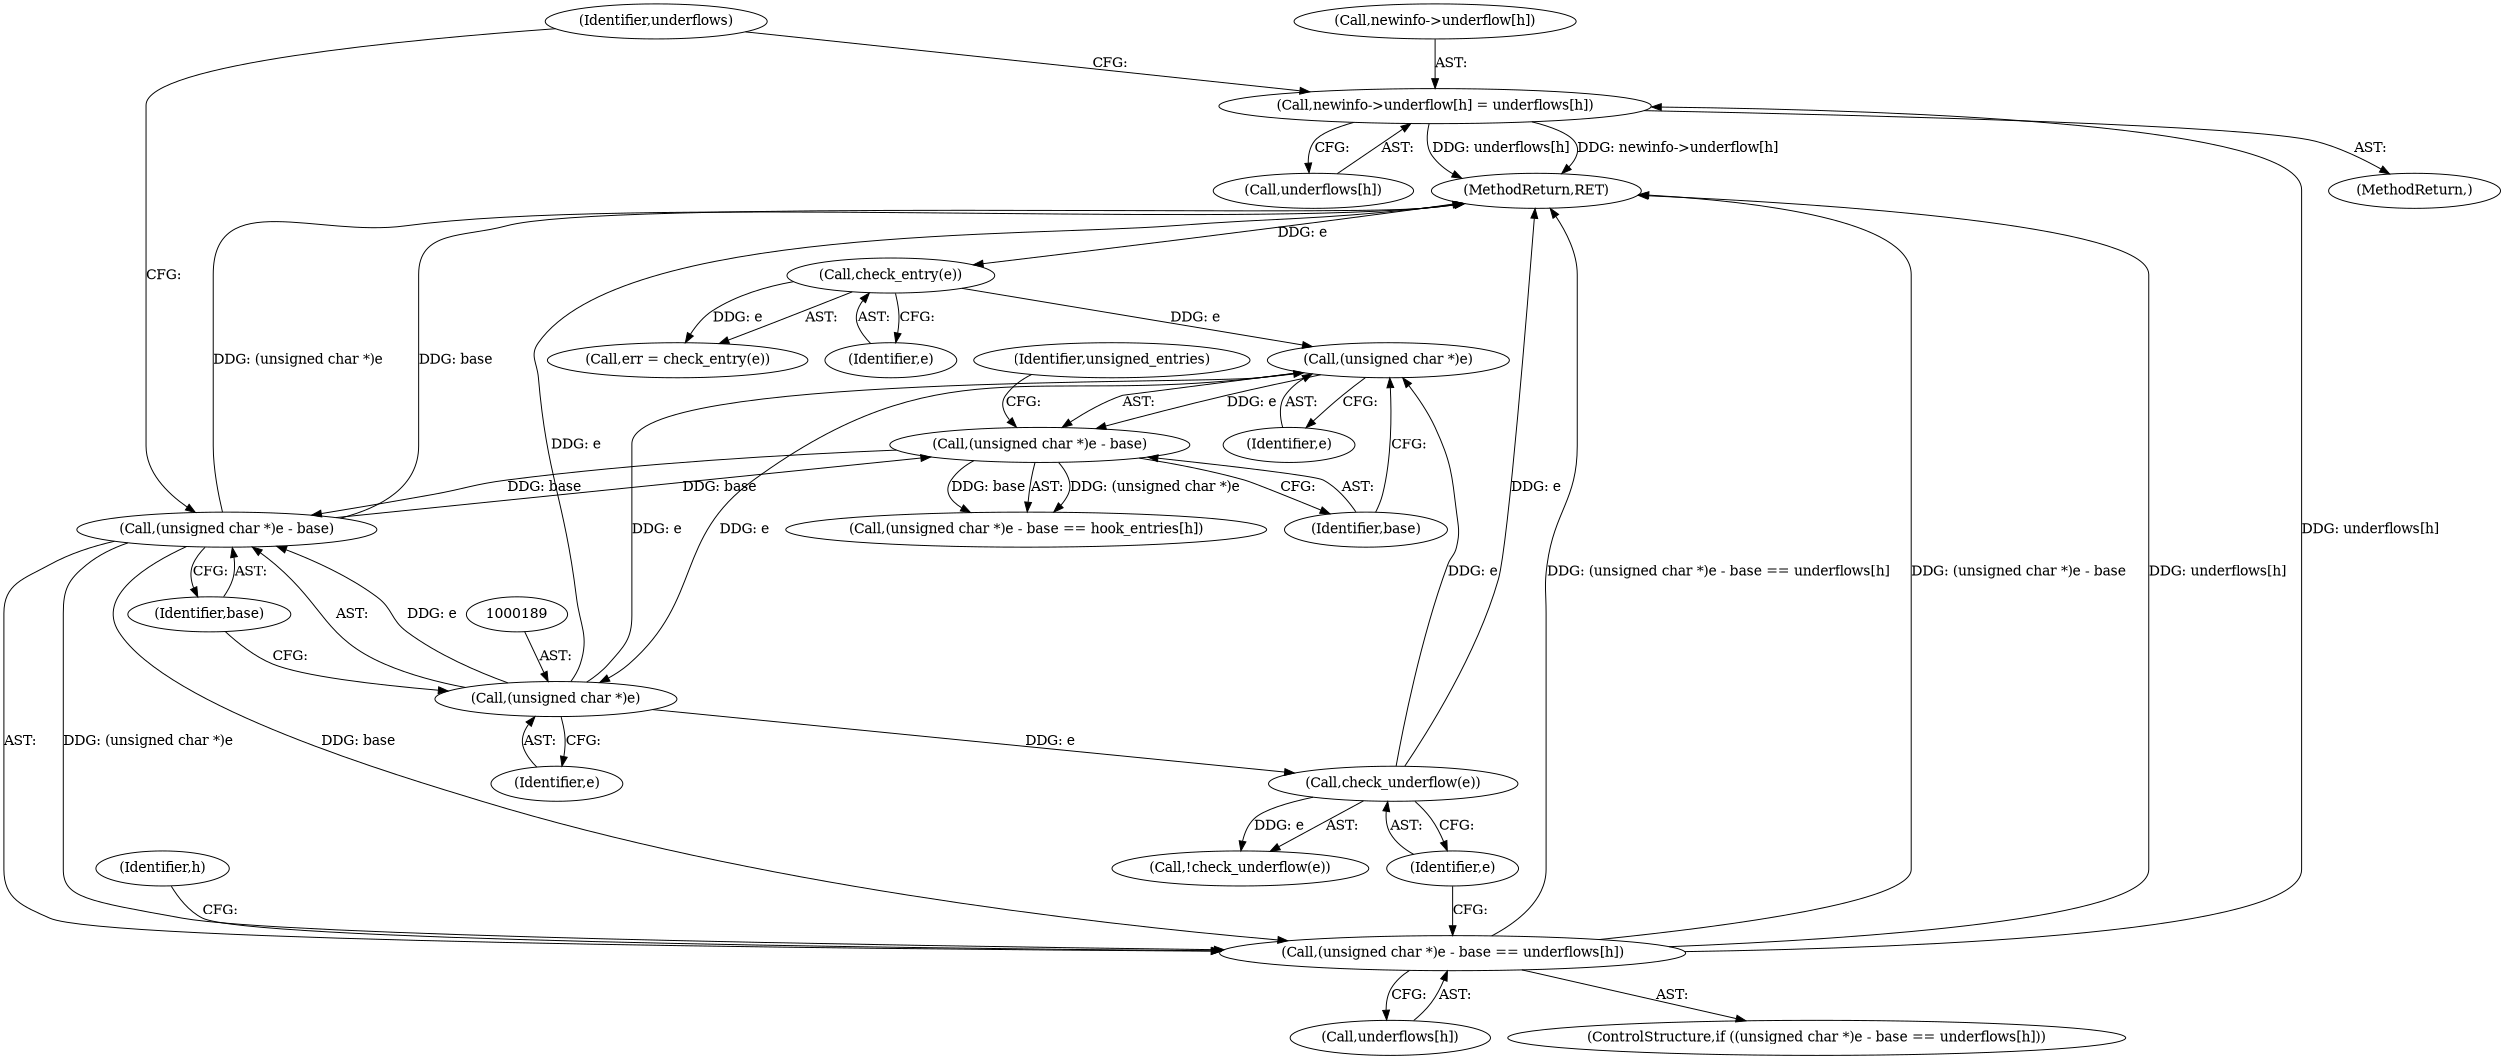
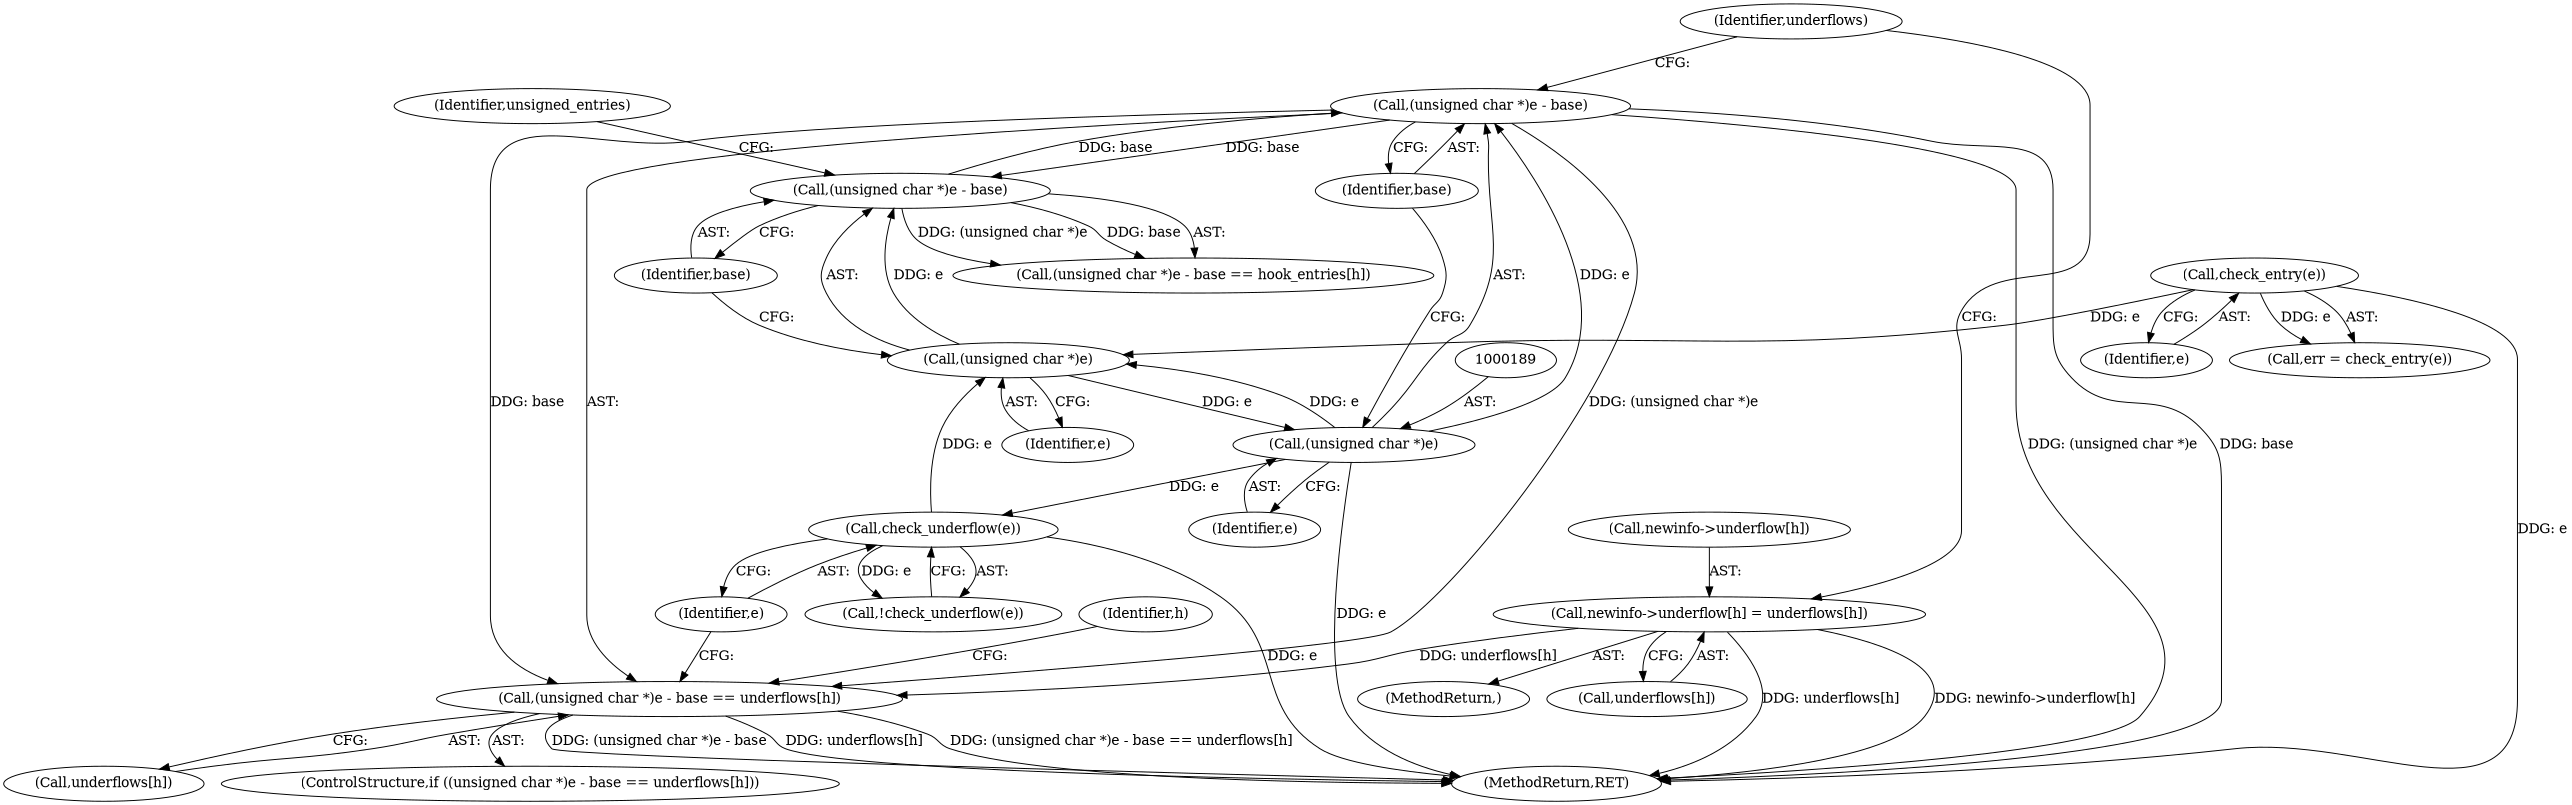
(1222, 234) -> (2386, 762)
(2302, 518) -> (1244, 675)
none -> (930, 577)
